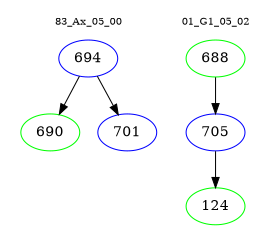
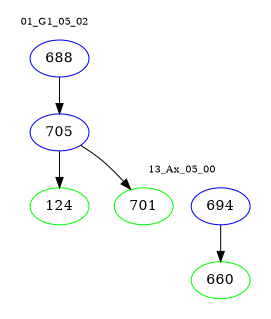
(89, 22) -> (182, 170)
(216, 59) -> (60, 59)
(105, 91) -> (113, 170)
(50, 132) -> (221, 280)
(127, 132) -> (144, 206)
